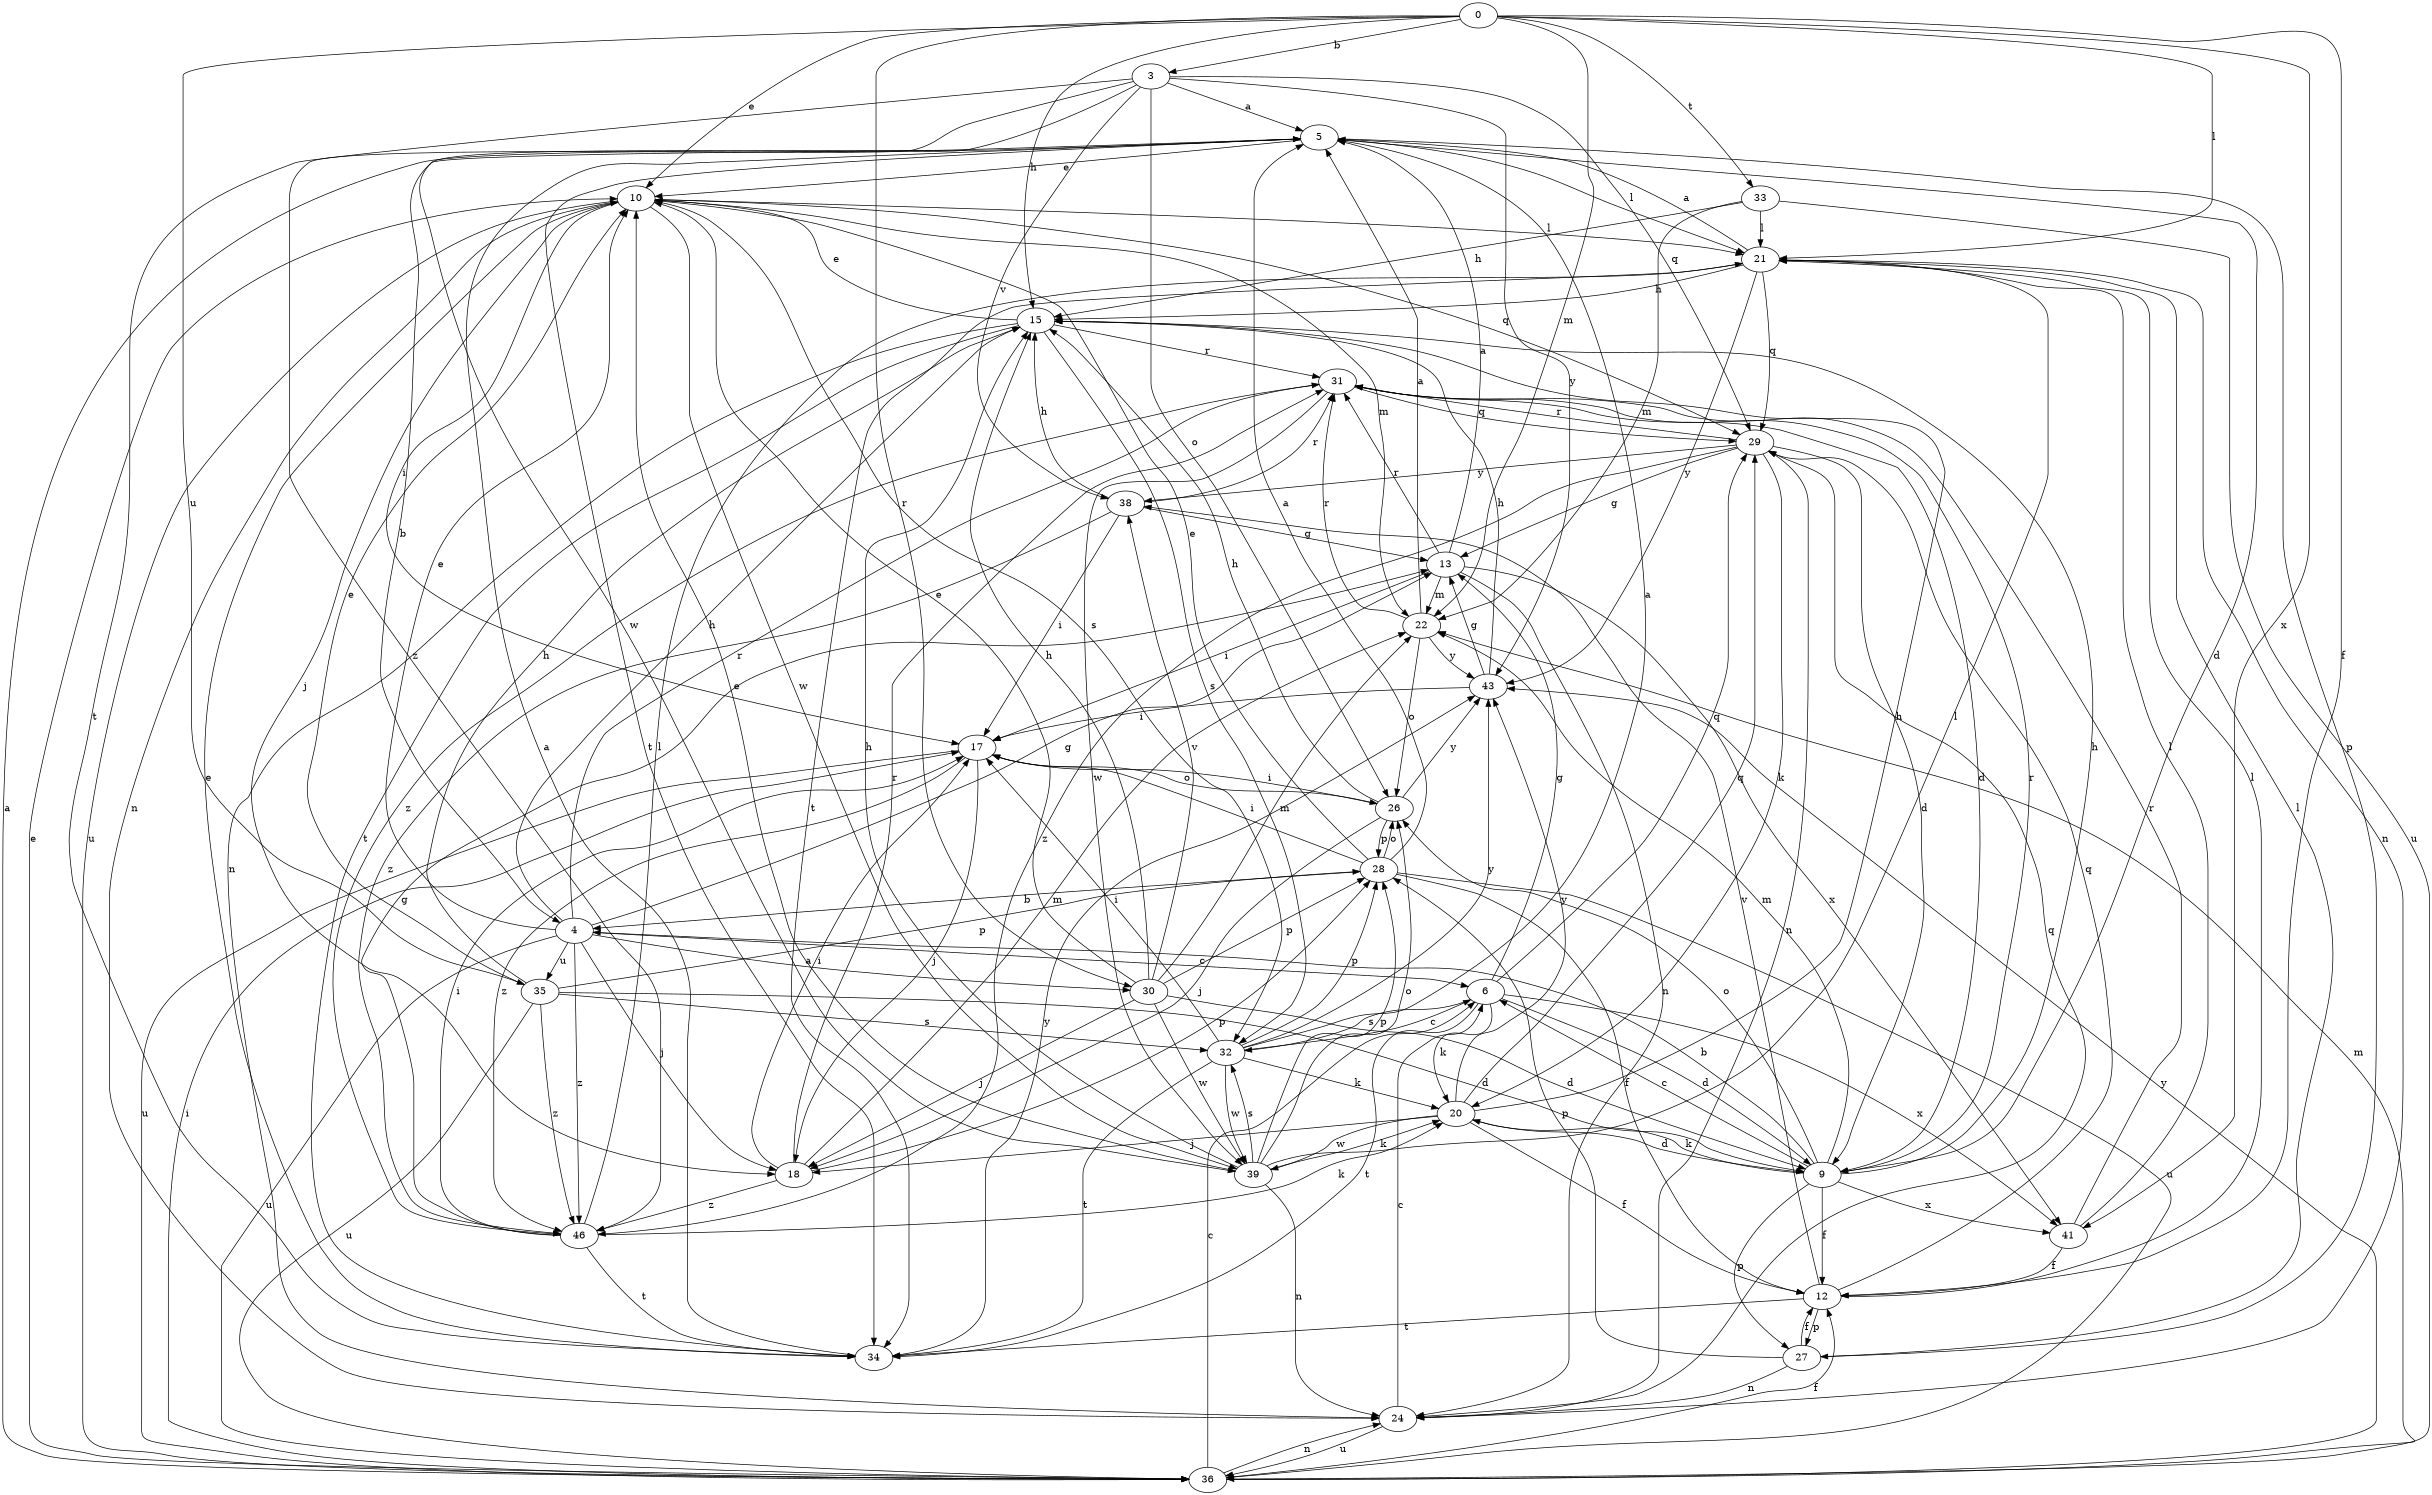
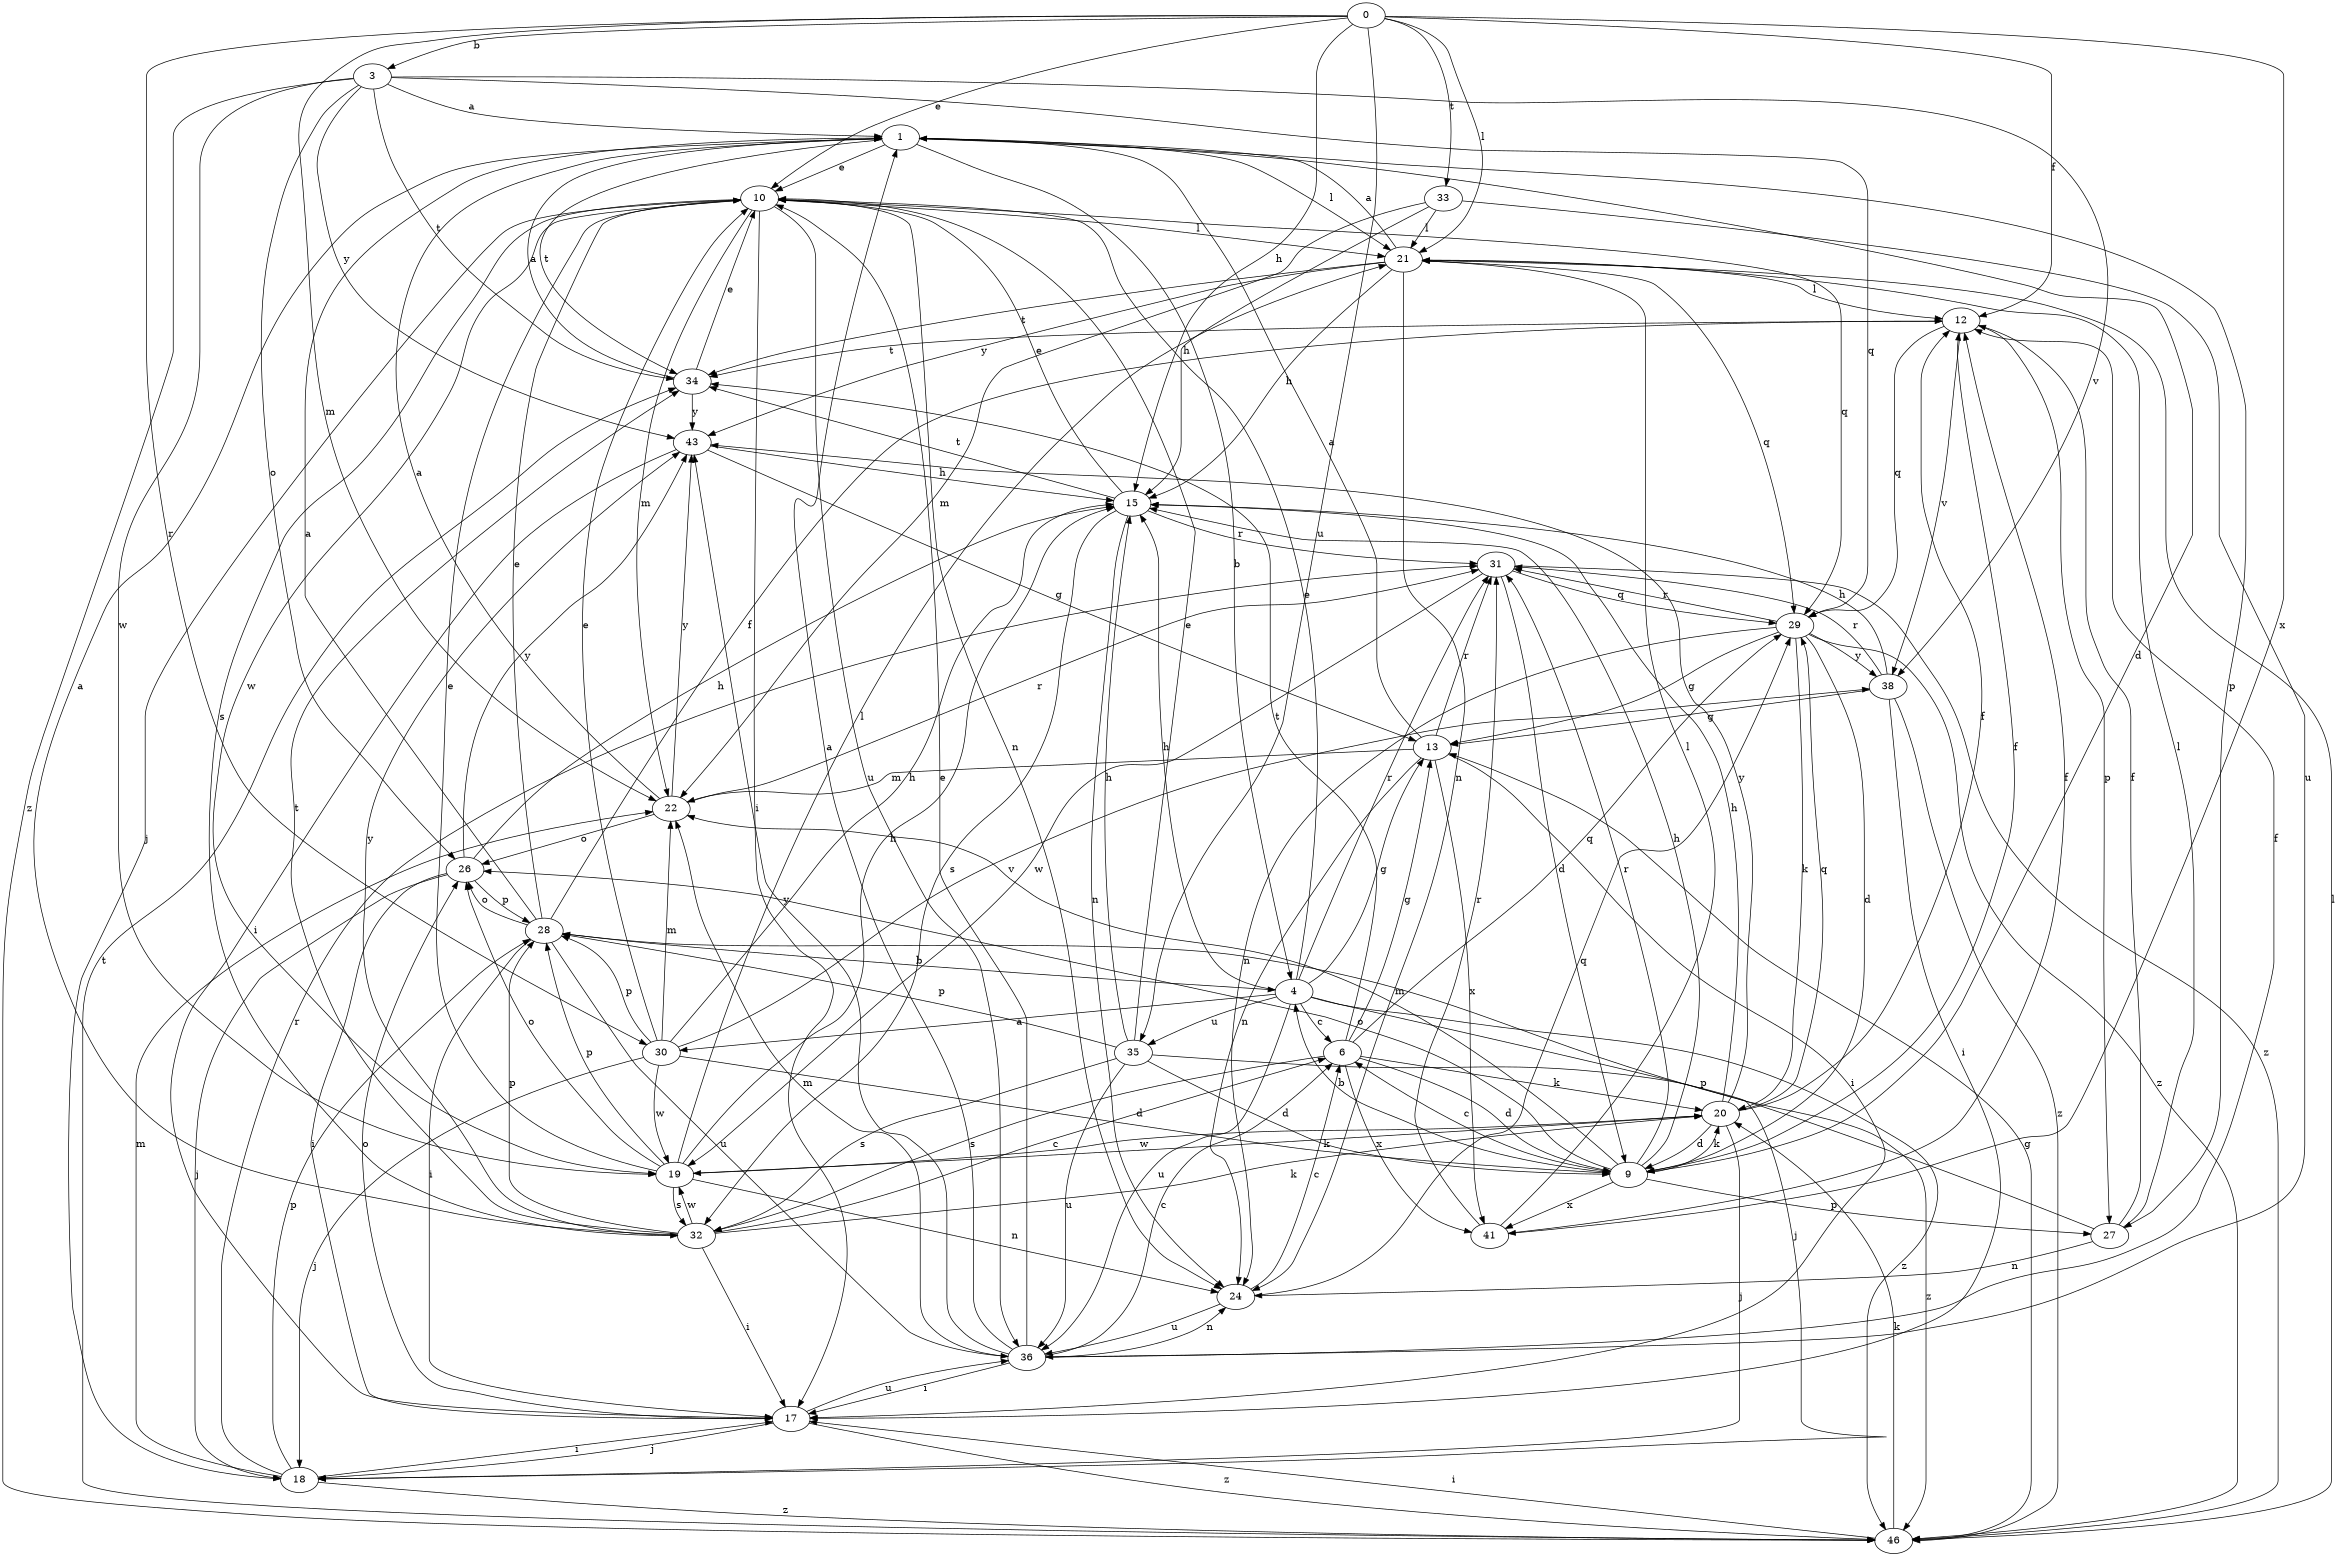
(1319, 137) -> (901, 137)
(2239, 761) -> (1785, 283)
(1253, 1175) -> (675, 1175)
